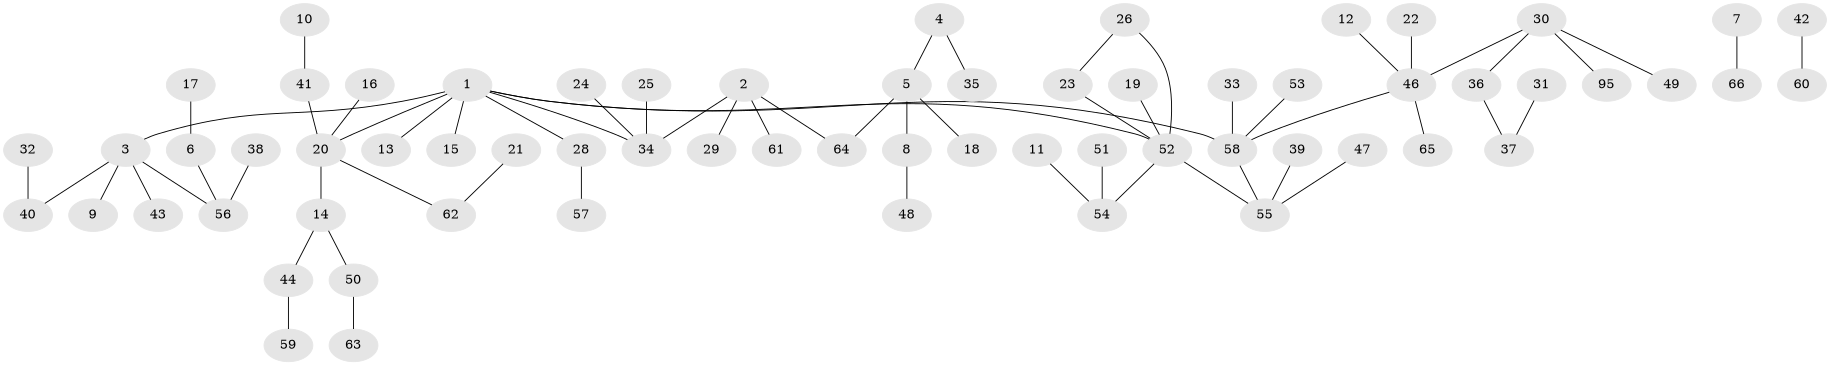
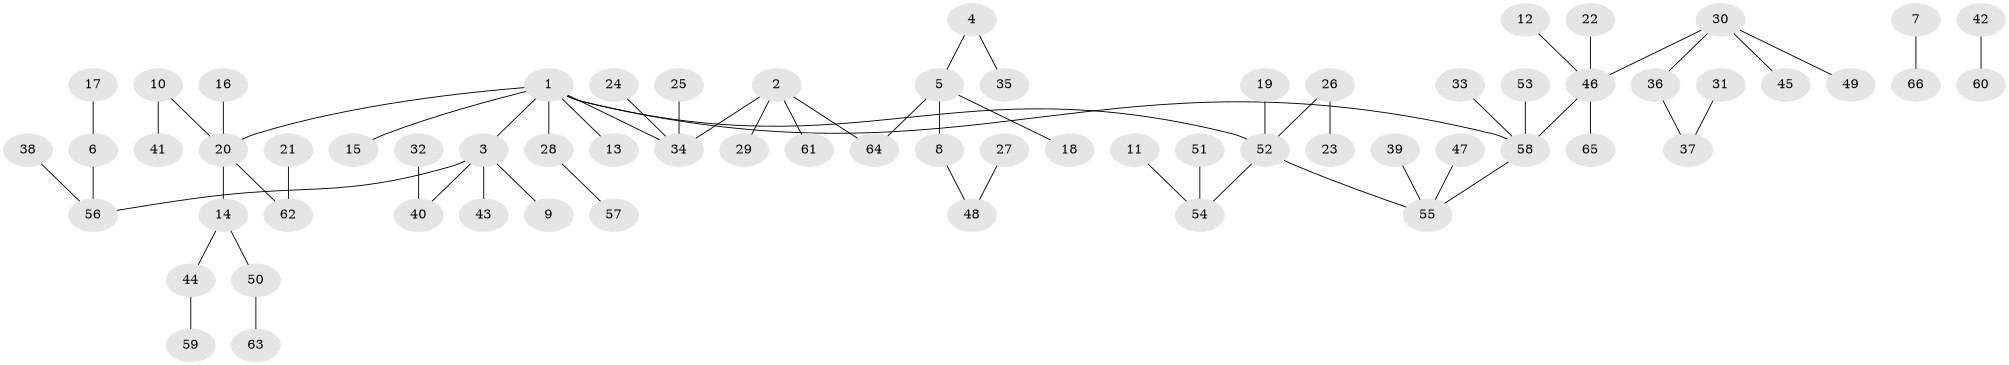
(1607, 85) -> (1786, 85)
(313, 118) -> (191, 117)
(1129, 125) -> none
none -> (1005, 150)
